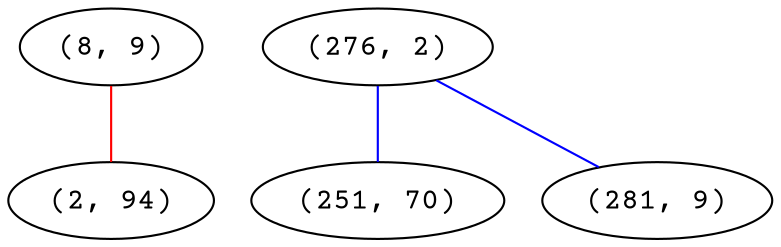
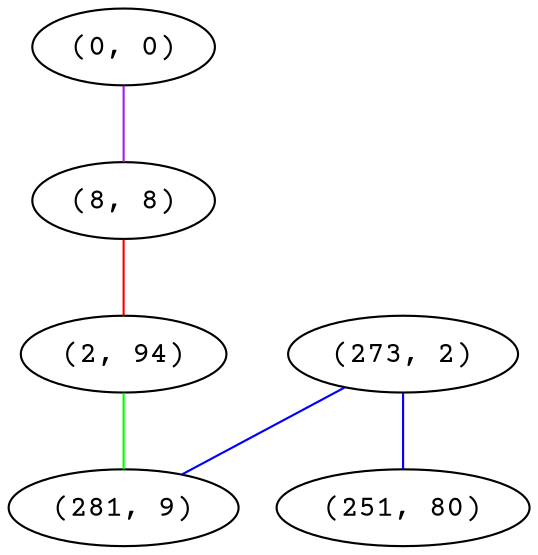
(111, 47) -> (124, 201)
none -> (124, 47)
(378, 47) -> (403, 354)
(378, 201) -> (403, 508)
none -> (124, 431)
